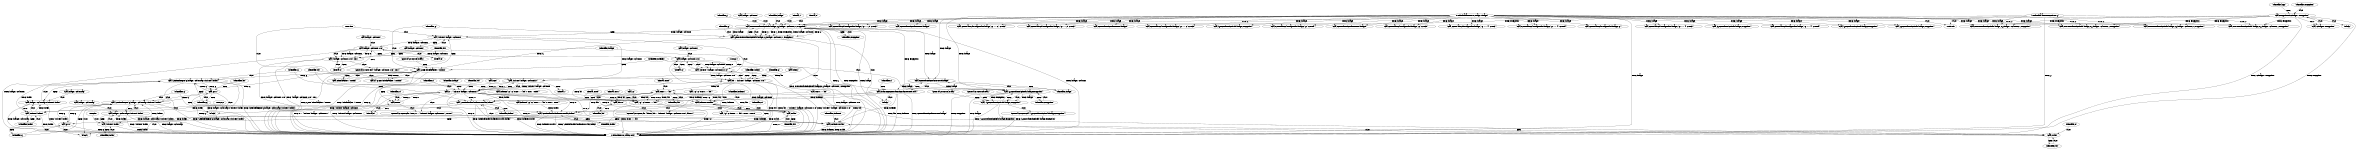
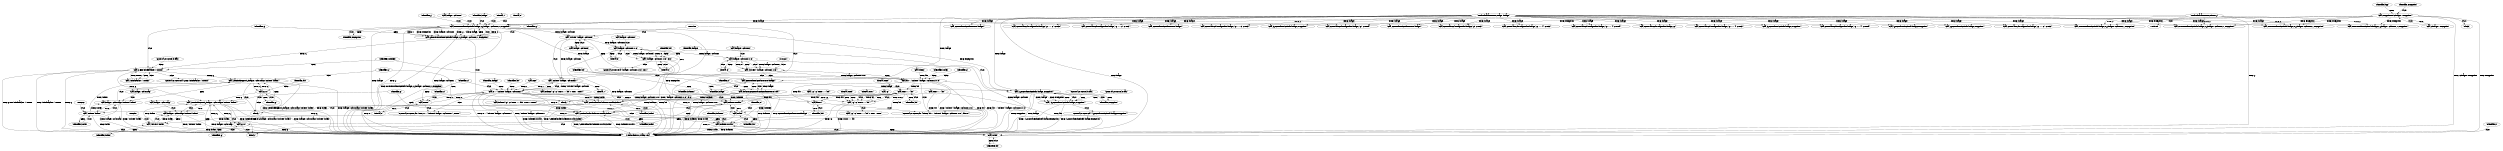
(1821, 19) -> none
(386, 81) -> (187, 81)
(328, 131) -> none
